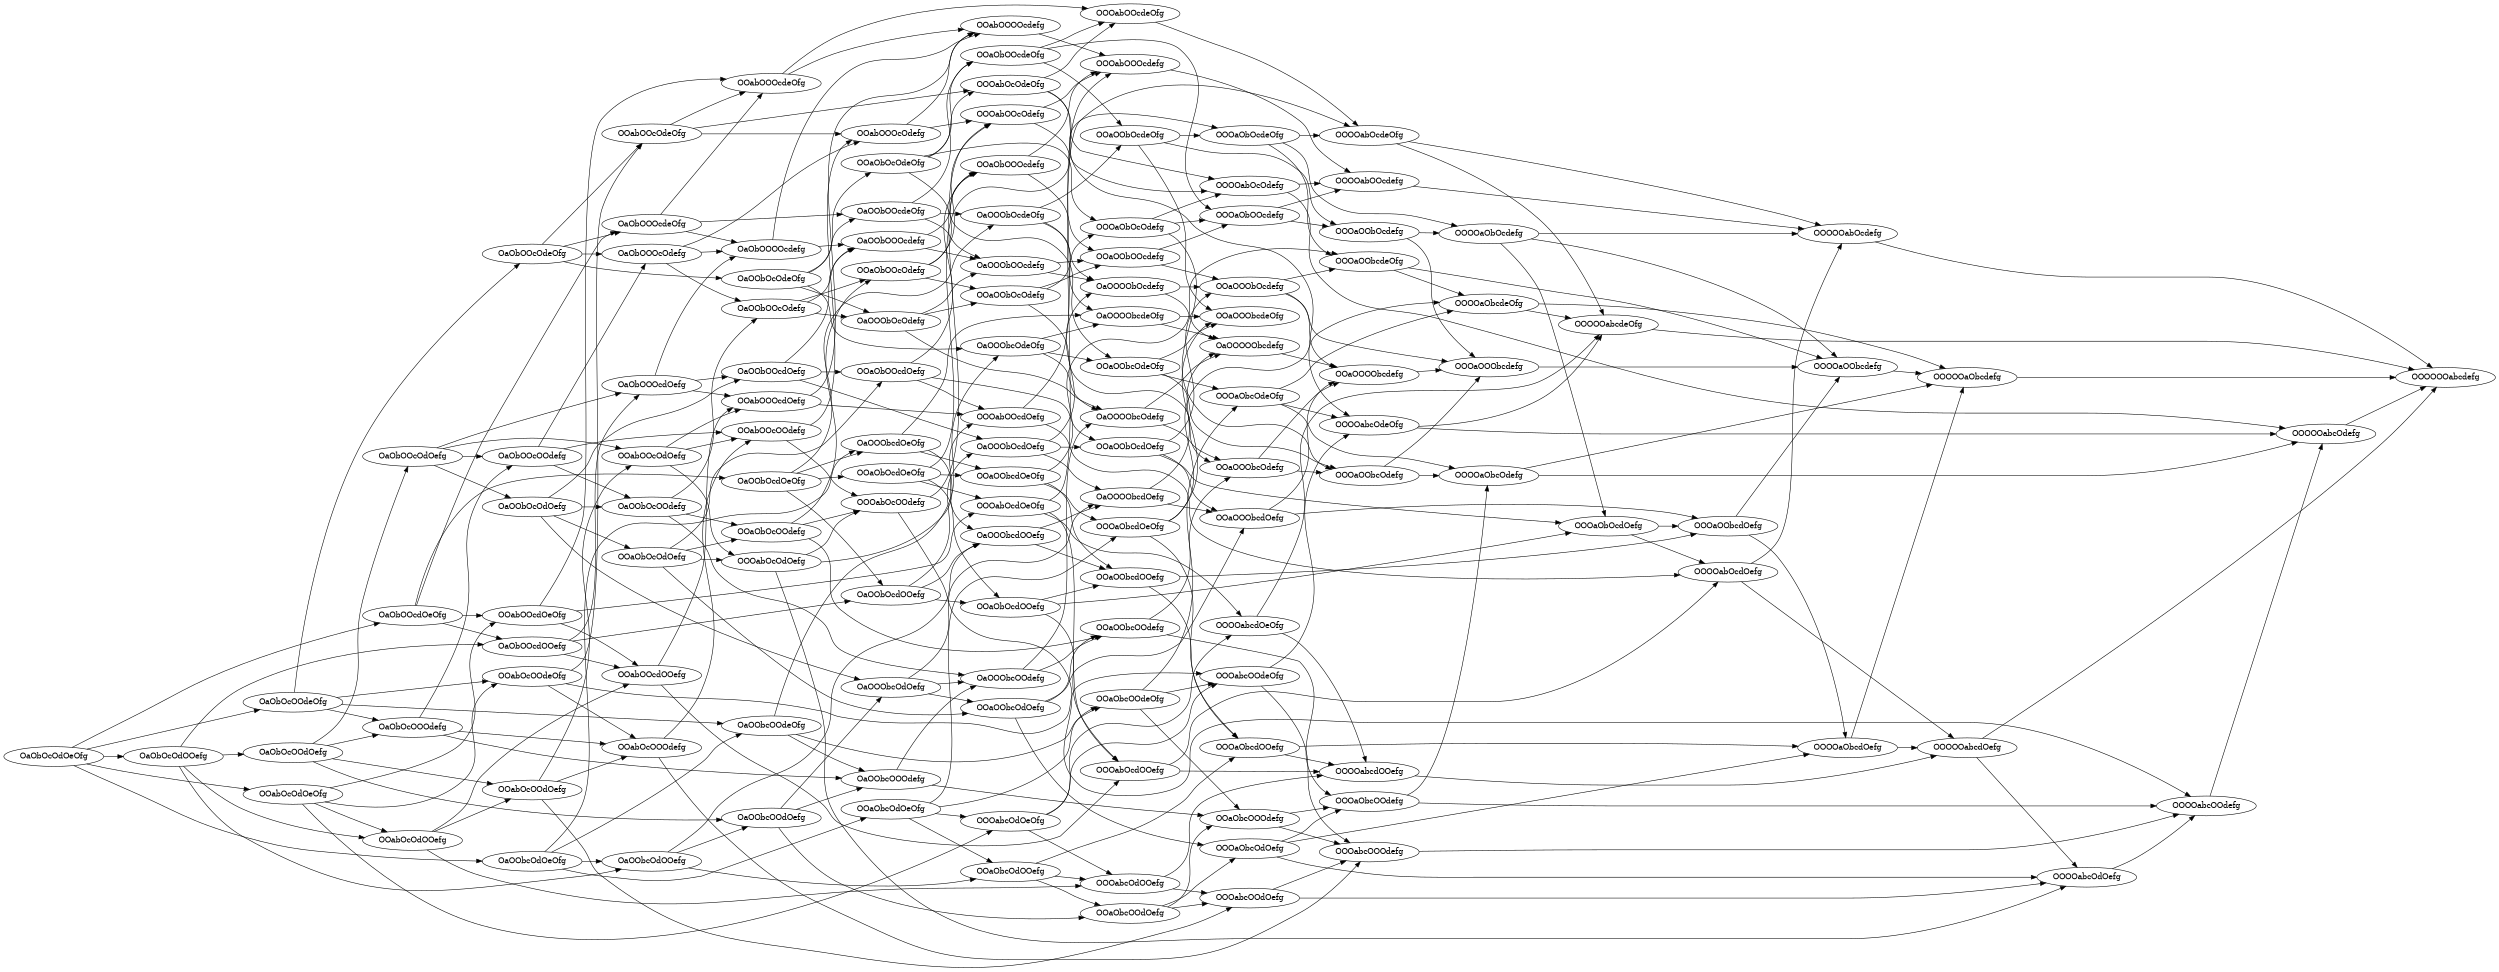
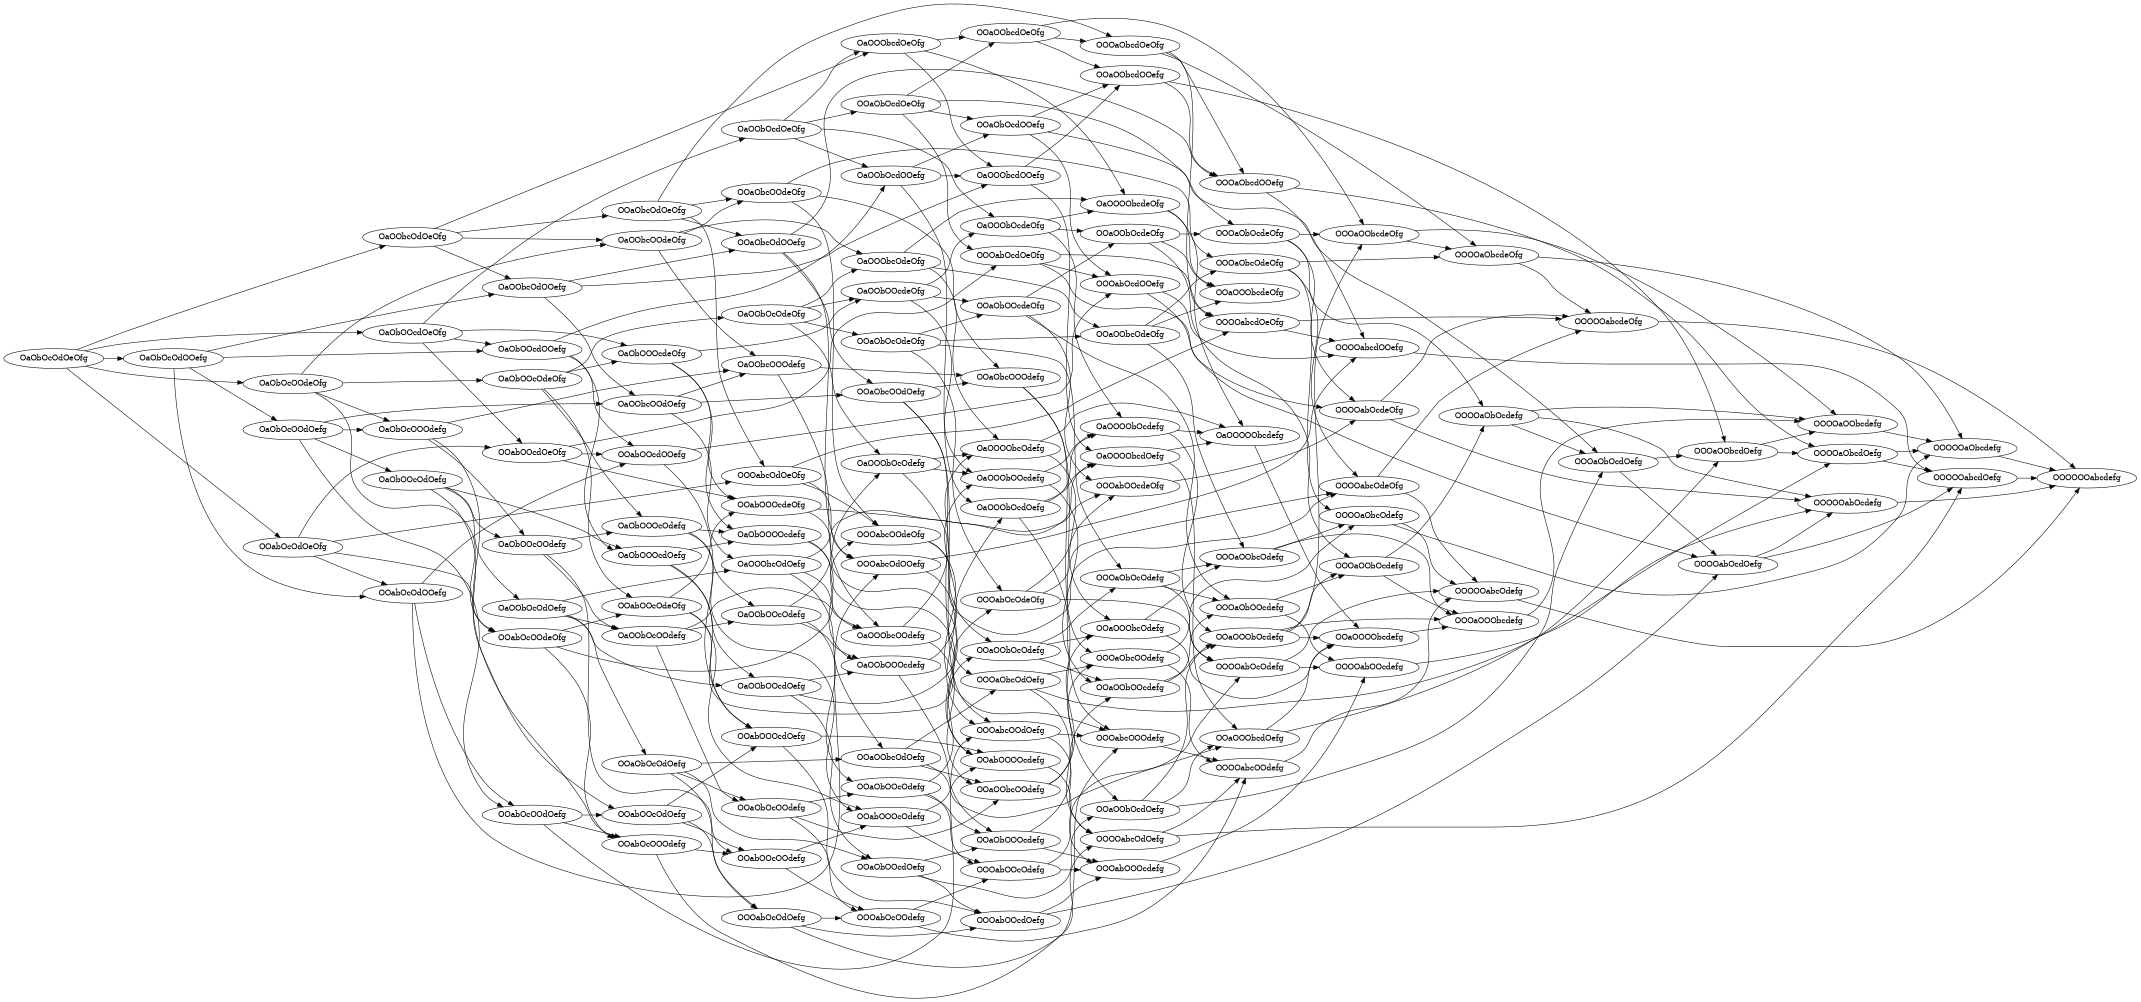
(1191, 425) -> (1190, 175)
none -> (1309, 604)
(2025, 810) -> (1631, 804)
